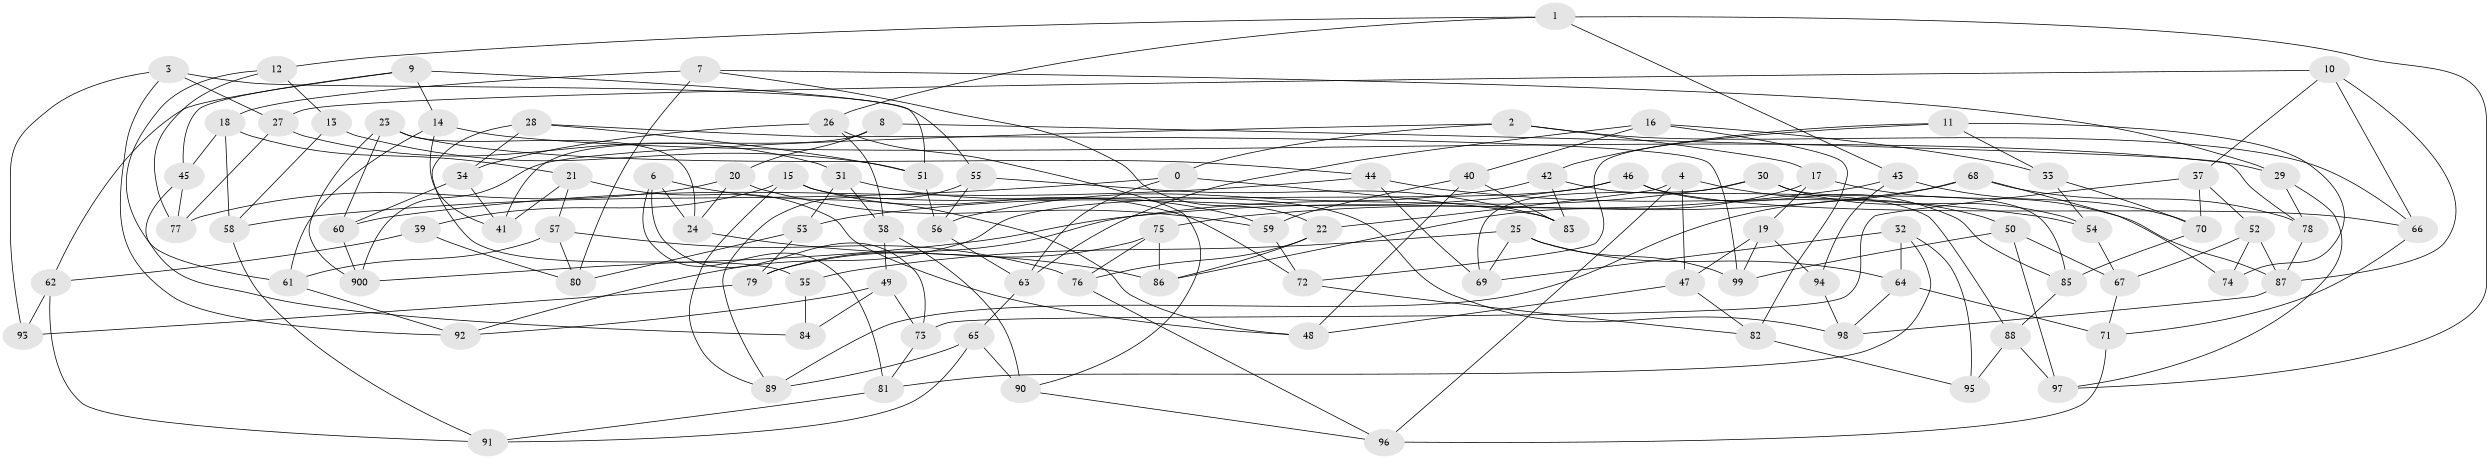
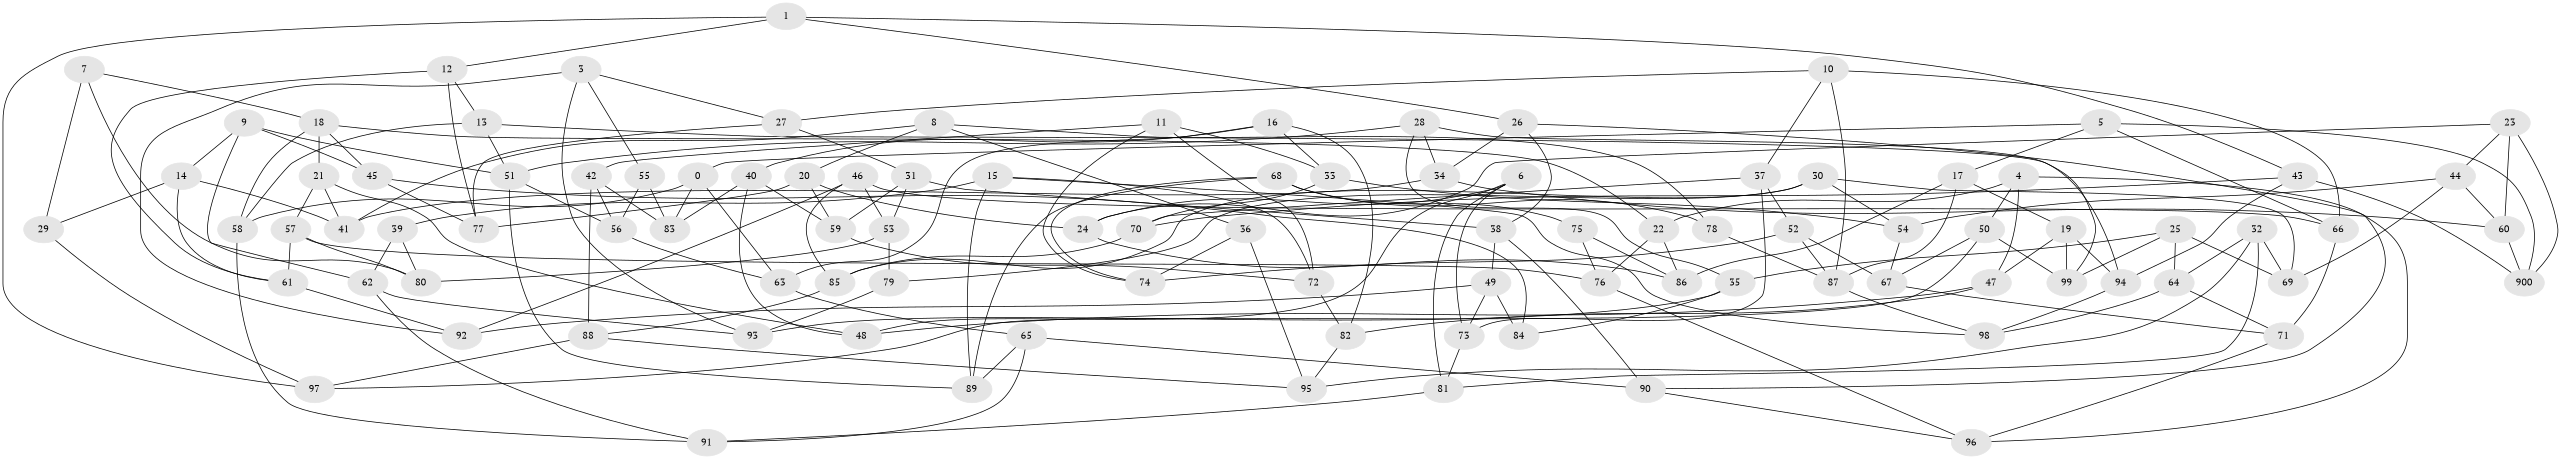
(992, 121) -> (1001, 140)
(1512, 123) -> (2101, 123)
none -> (1340, 139)
(2294, 203) -> none
(775, 216) -> (655, 369)
none -> (1246, 229)
(955, 255) -> none
none -> (1247, 320)
